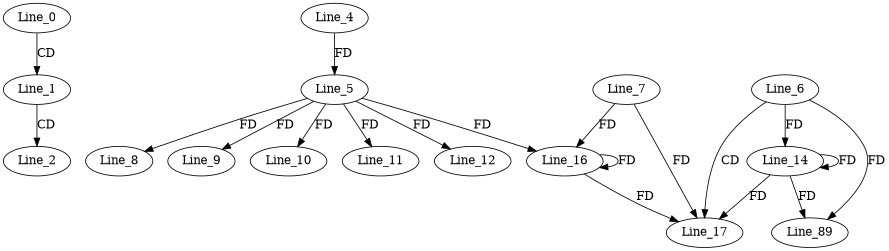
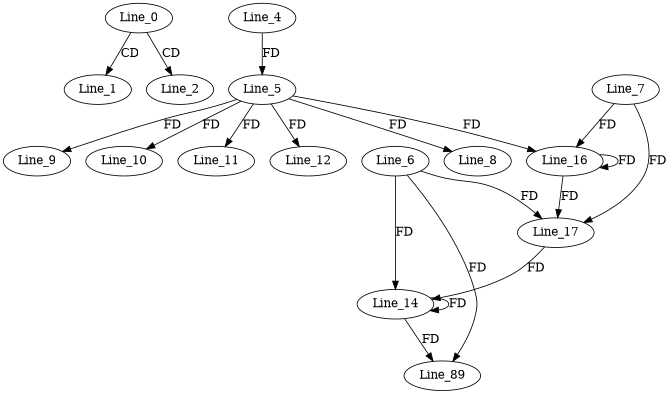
(37, 121) -> (157, 50)
(730, 161) -> (529, 197)
(748, 194) -> (497, 281)
